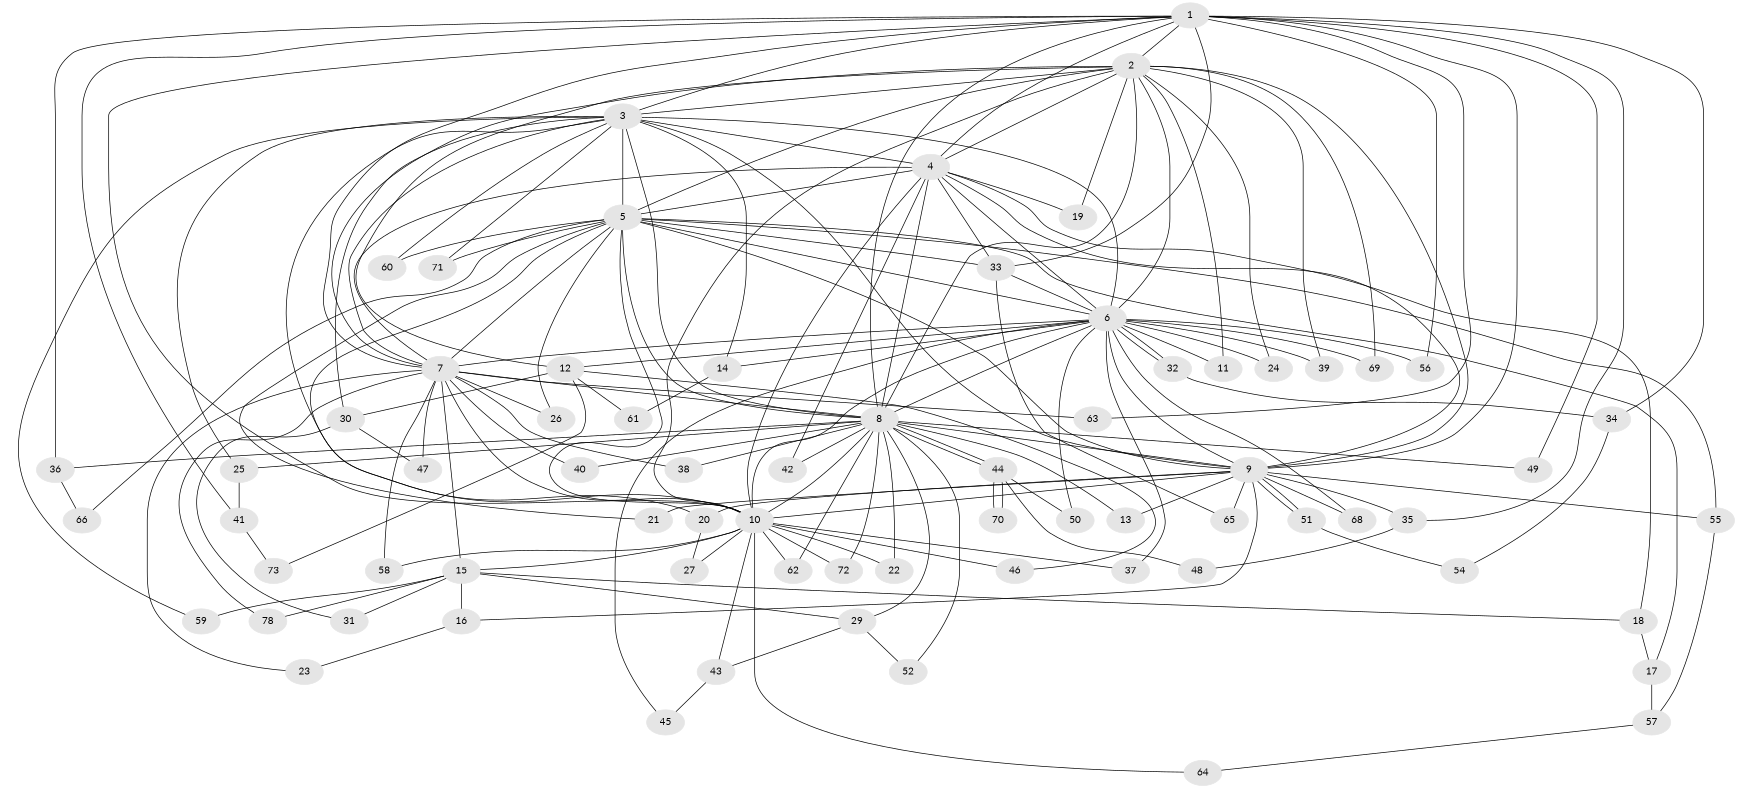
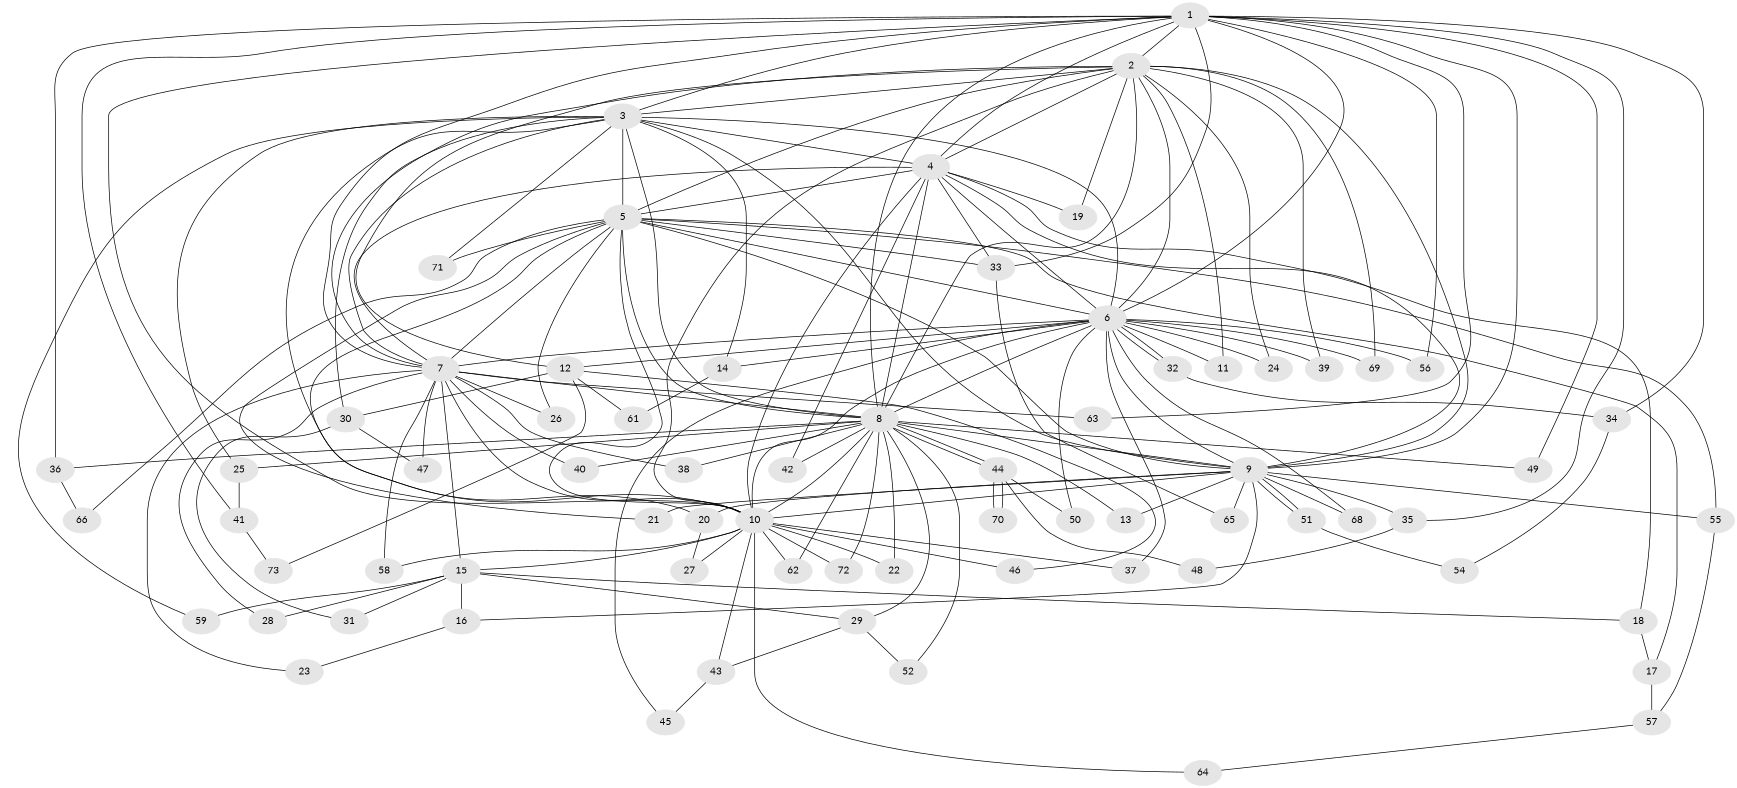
(387, 268) -> none
(1052, 293) -> (1314, 170)
(268, 621) -> (268, 621)
